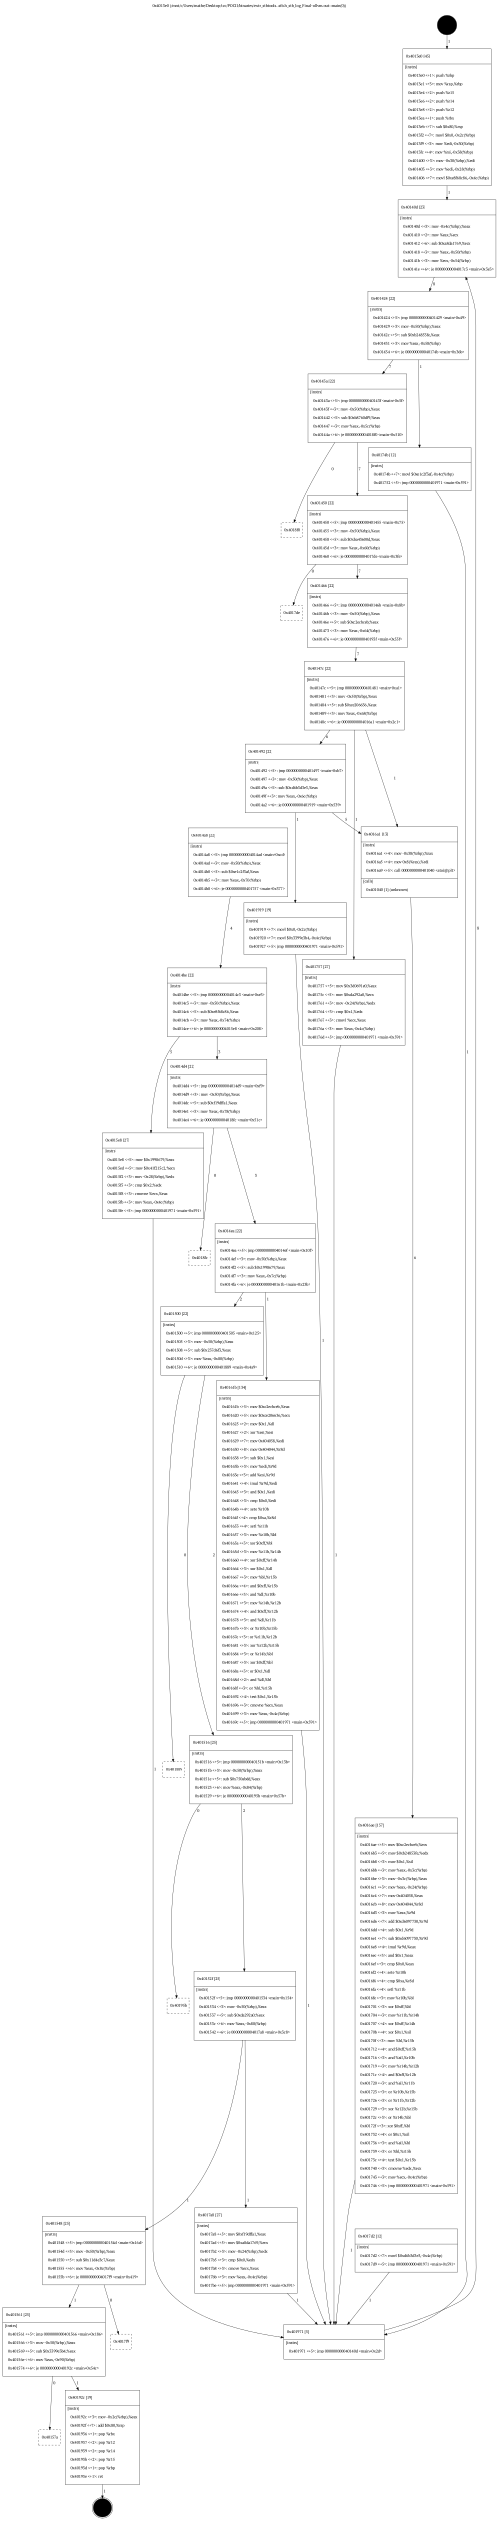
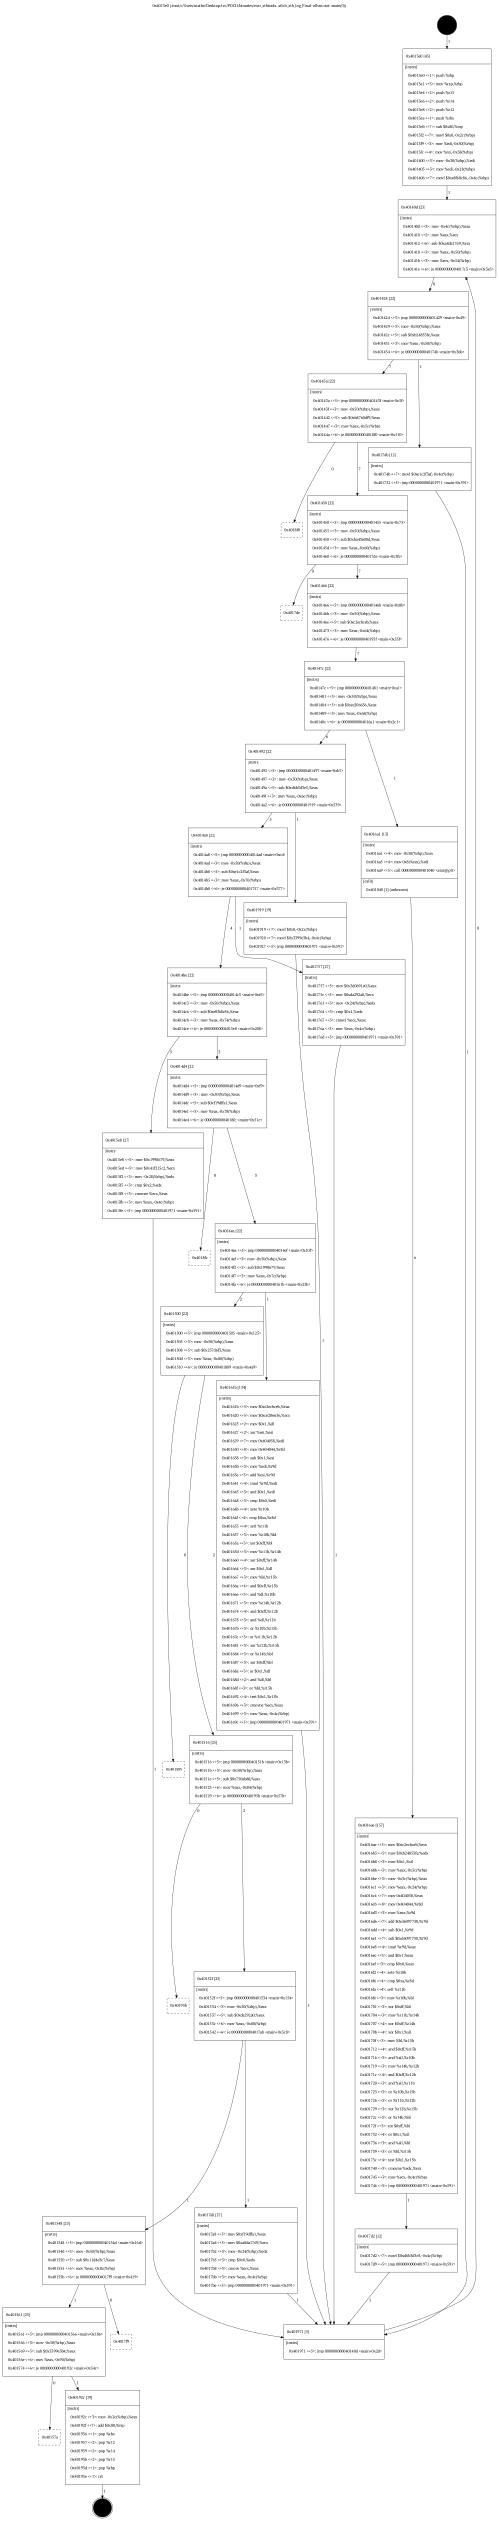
(345, 823) -> (268, 819)
(354, 843) -> (241, 956)
(344, 2251) -> (406, 2210)
